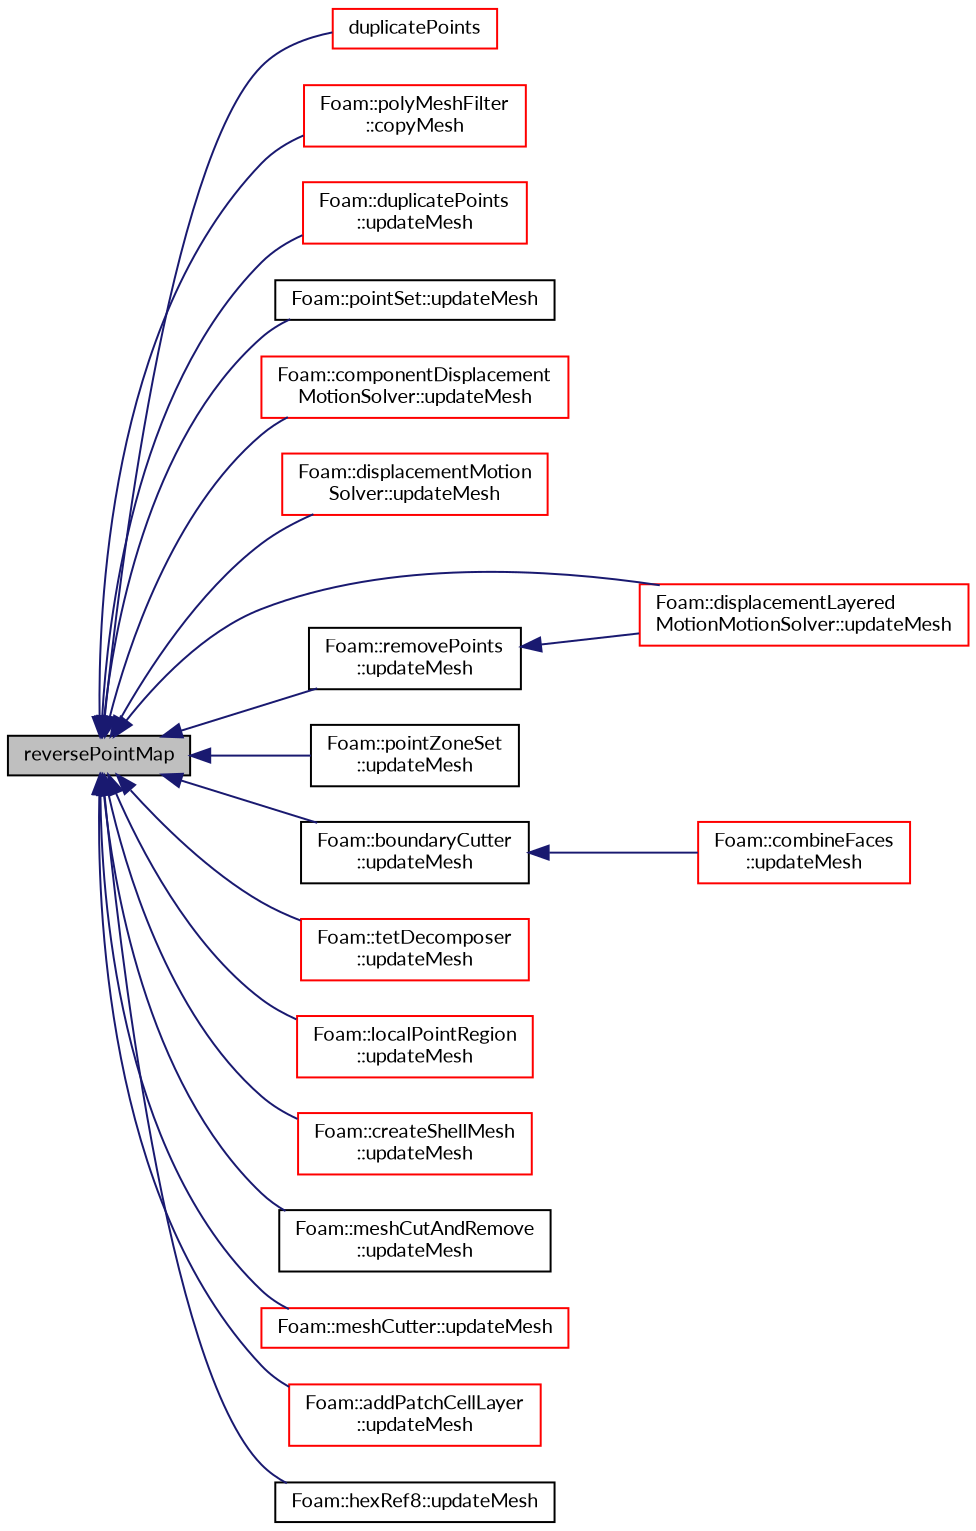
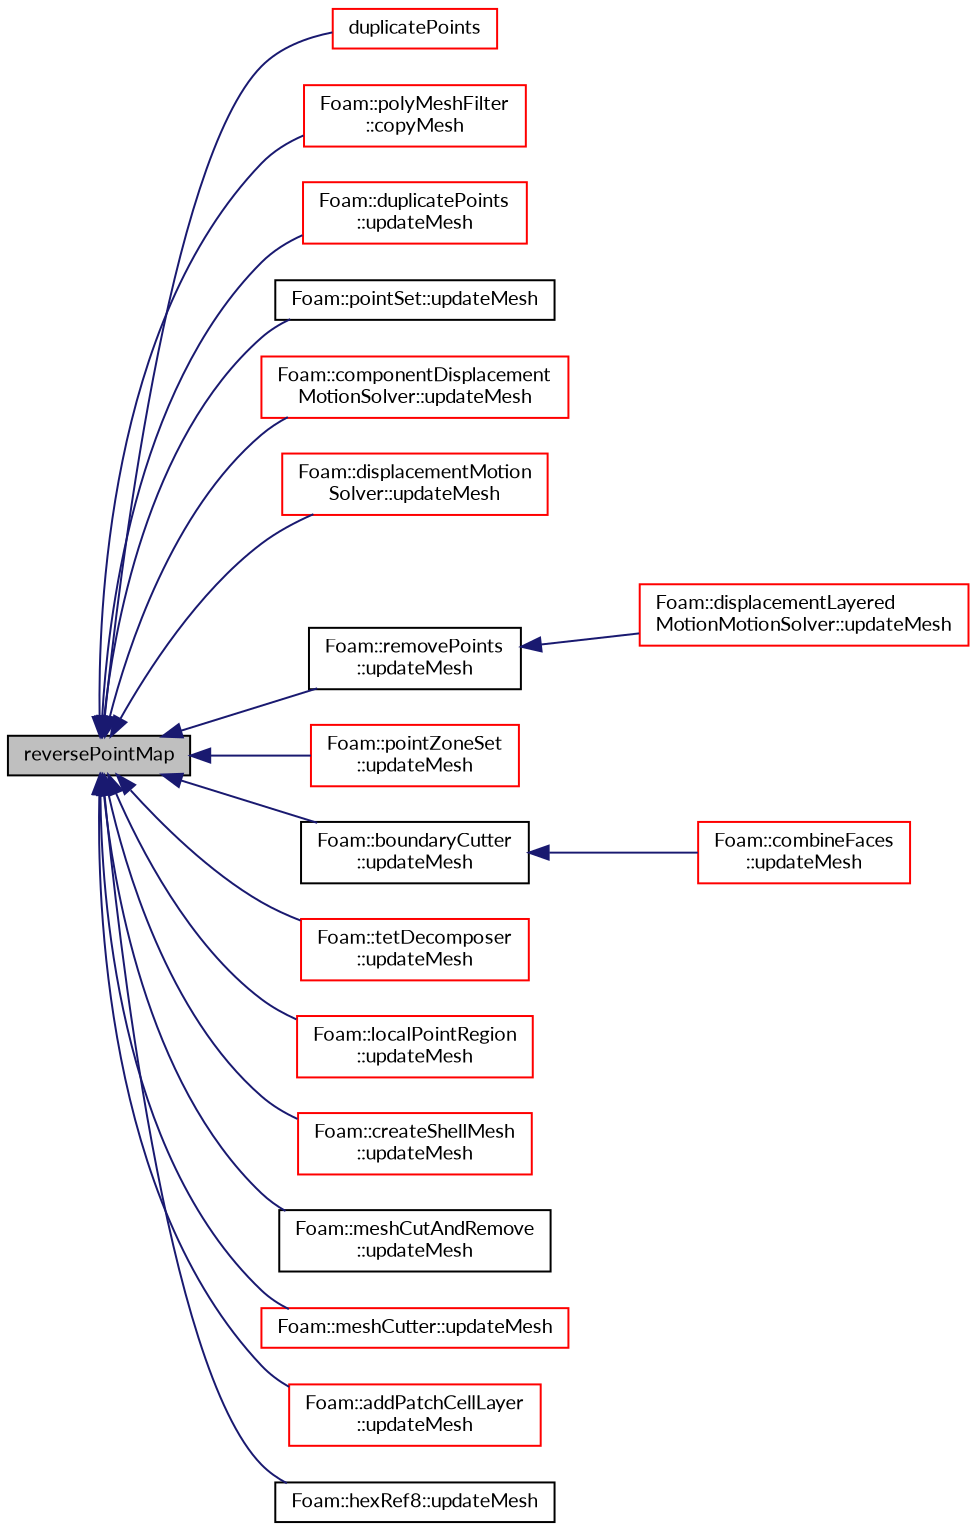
(371, 581) -> none
(415, 756) -> (415, 756)
